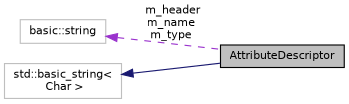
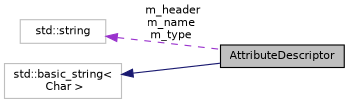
(63, 32) -> (63, 32)
